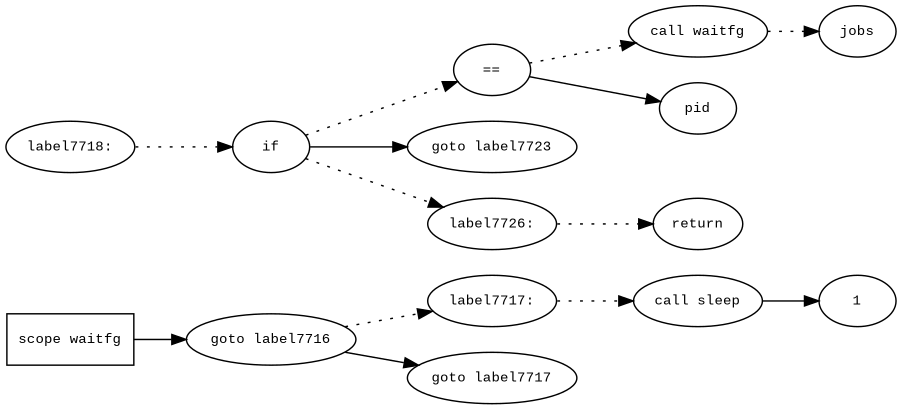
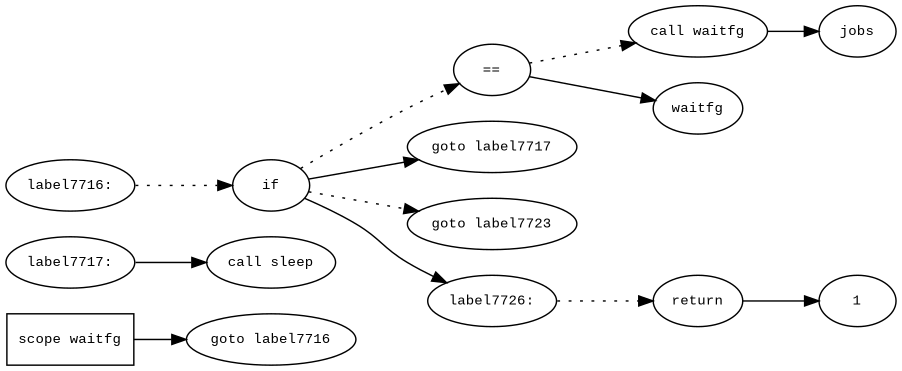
(786, 31) -> (786, 31)
(698, 108) -> (698, 108)
(70, 147) -> (70, 185)
(351, 147) -> (356, 200)
(368, 180) -> (371, 234)
(588, 301) -> (164, 262)
(783, 301) -> (773, 301)
(382, 320) -> none
(375, 357) -> (356, 171)
